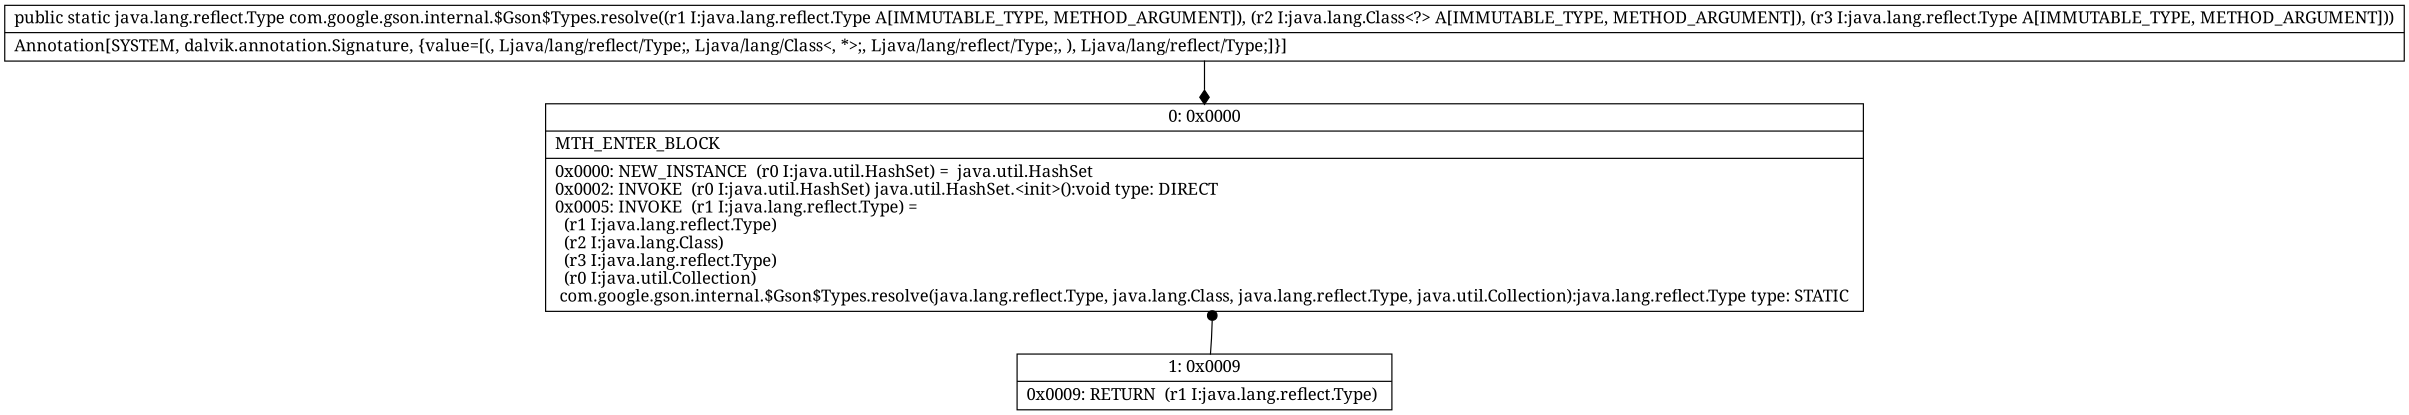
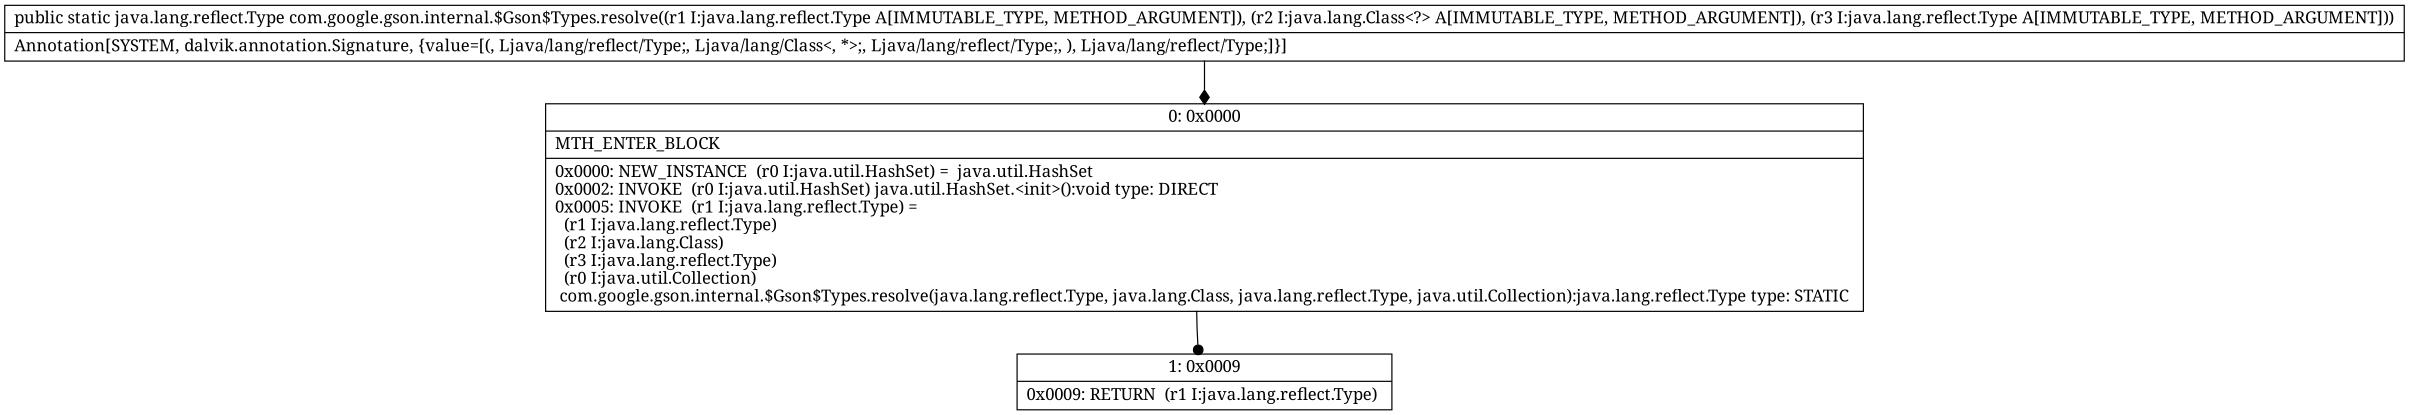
(1212, 338) -> (1197, 328)
